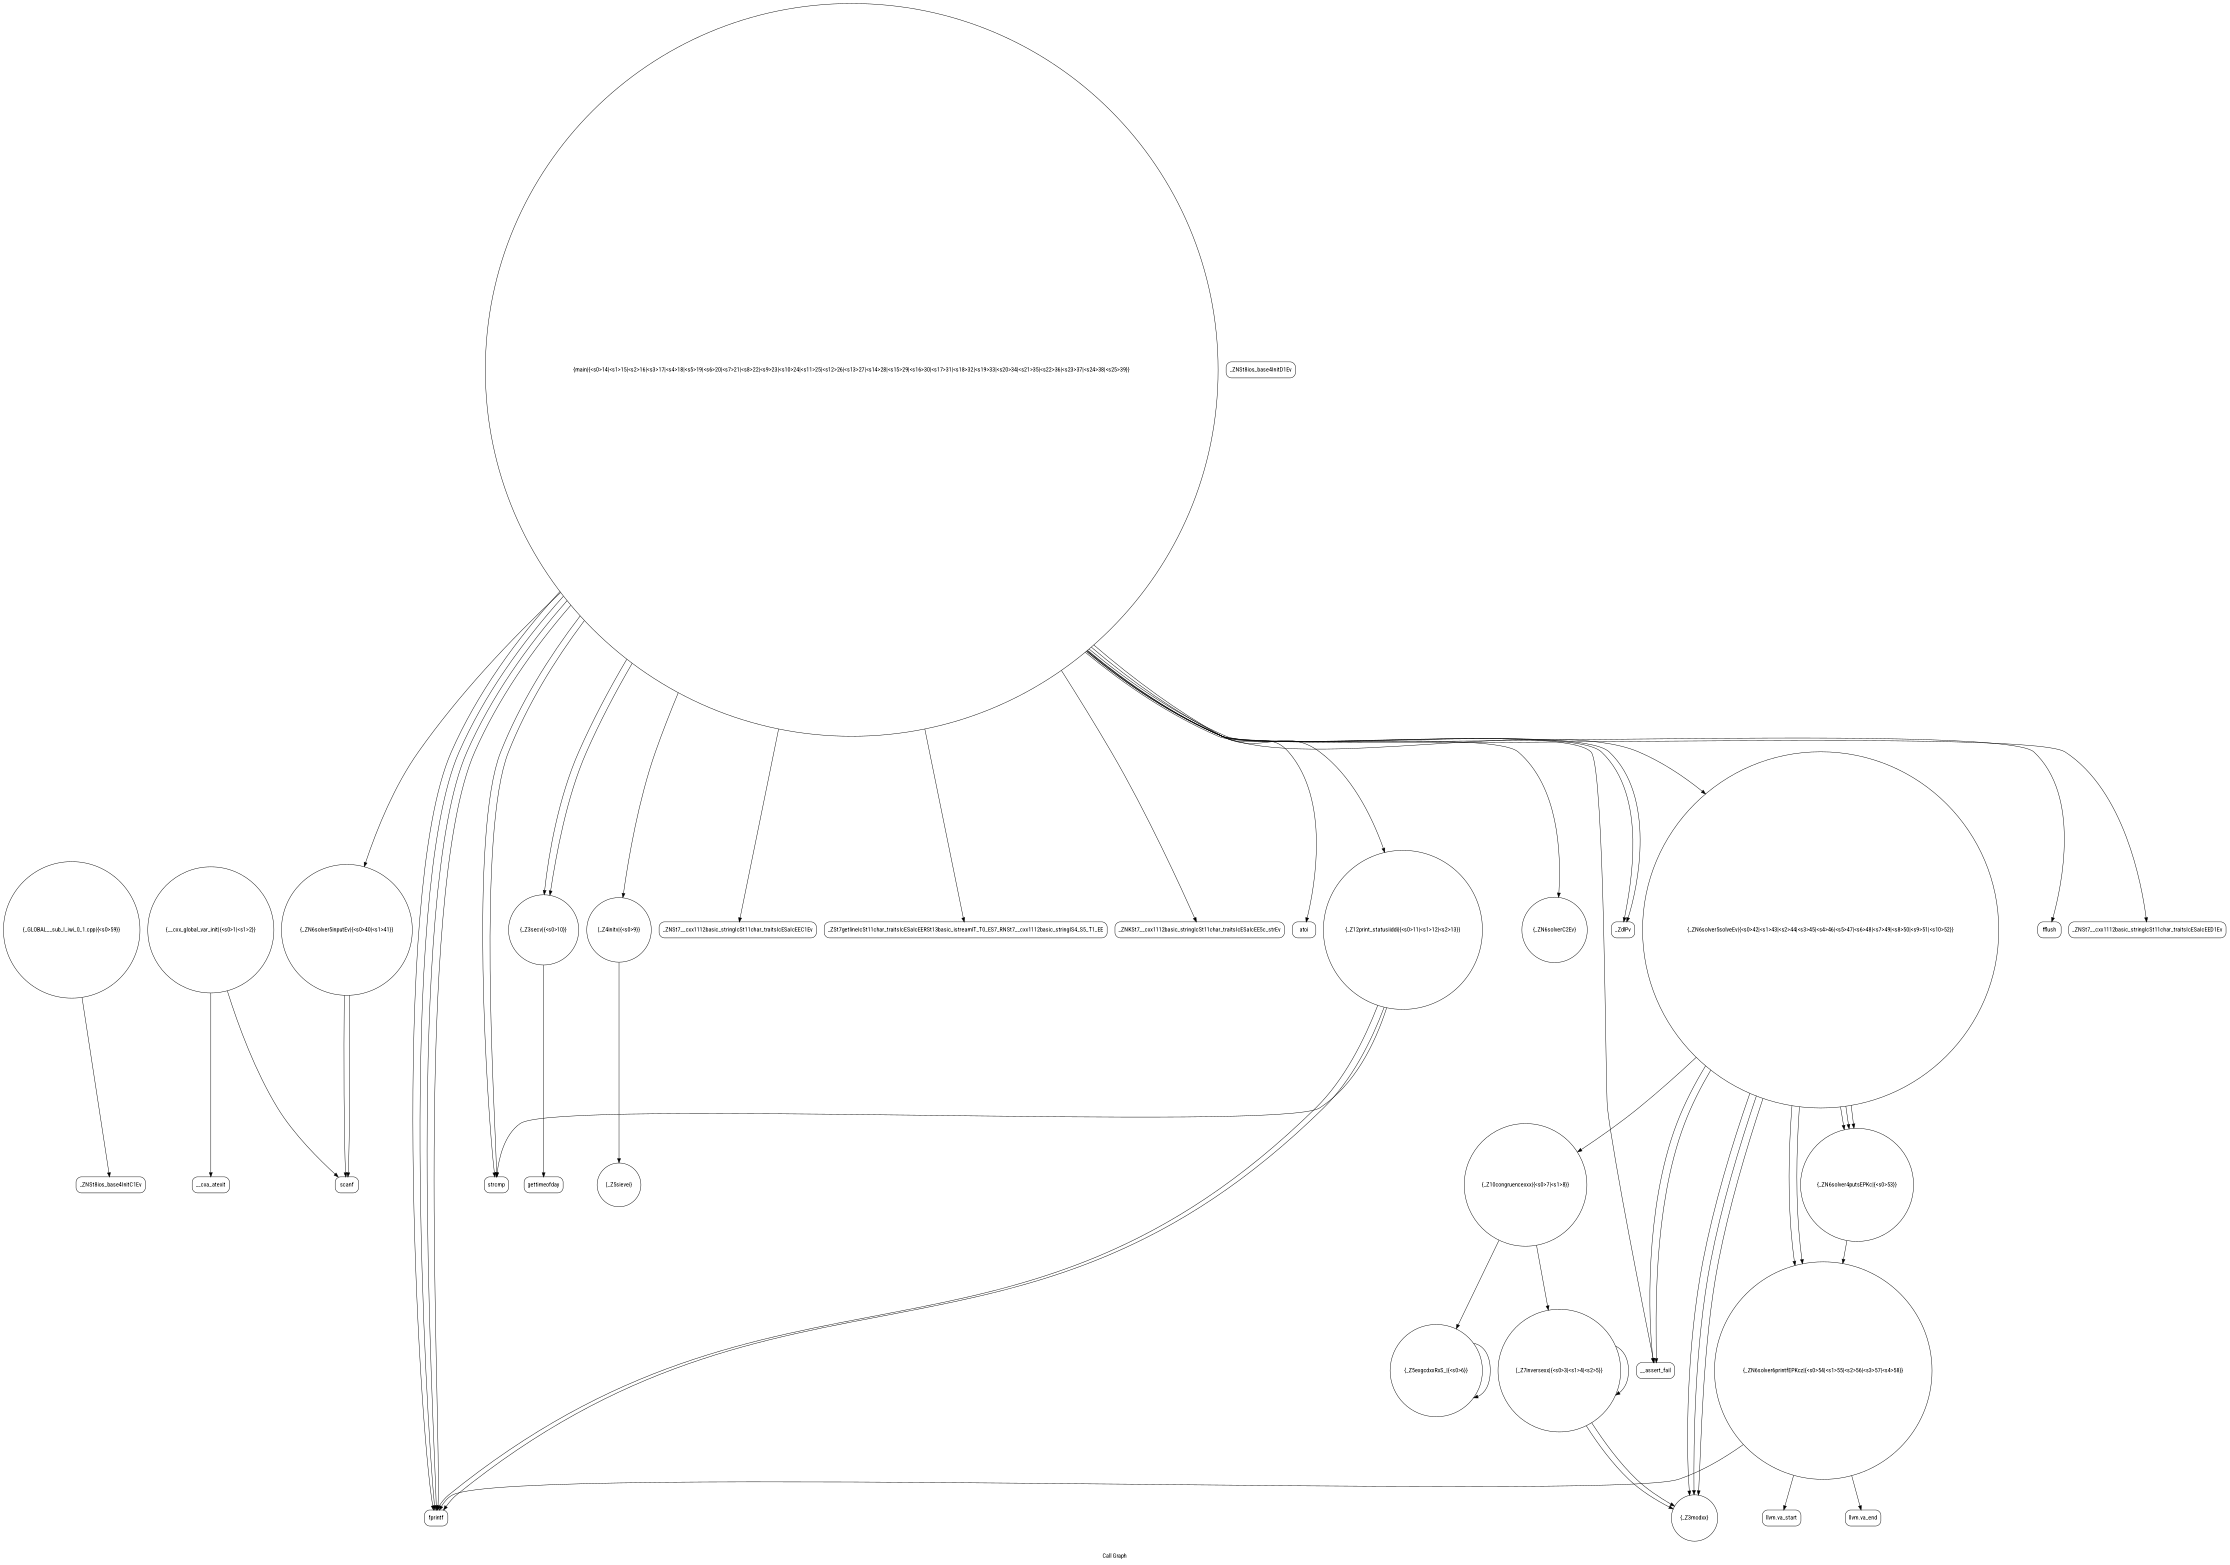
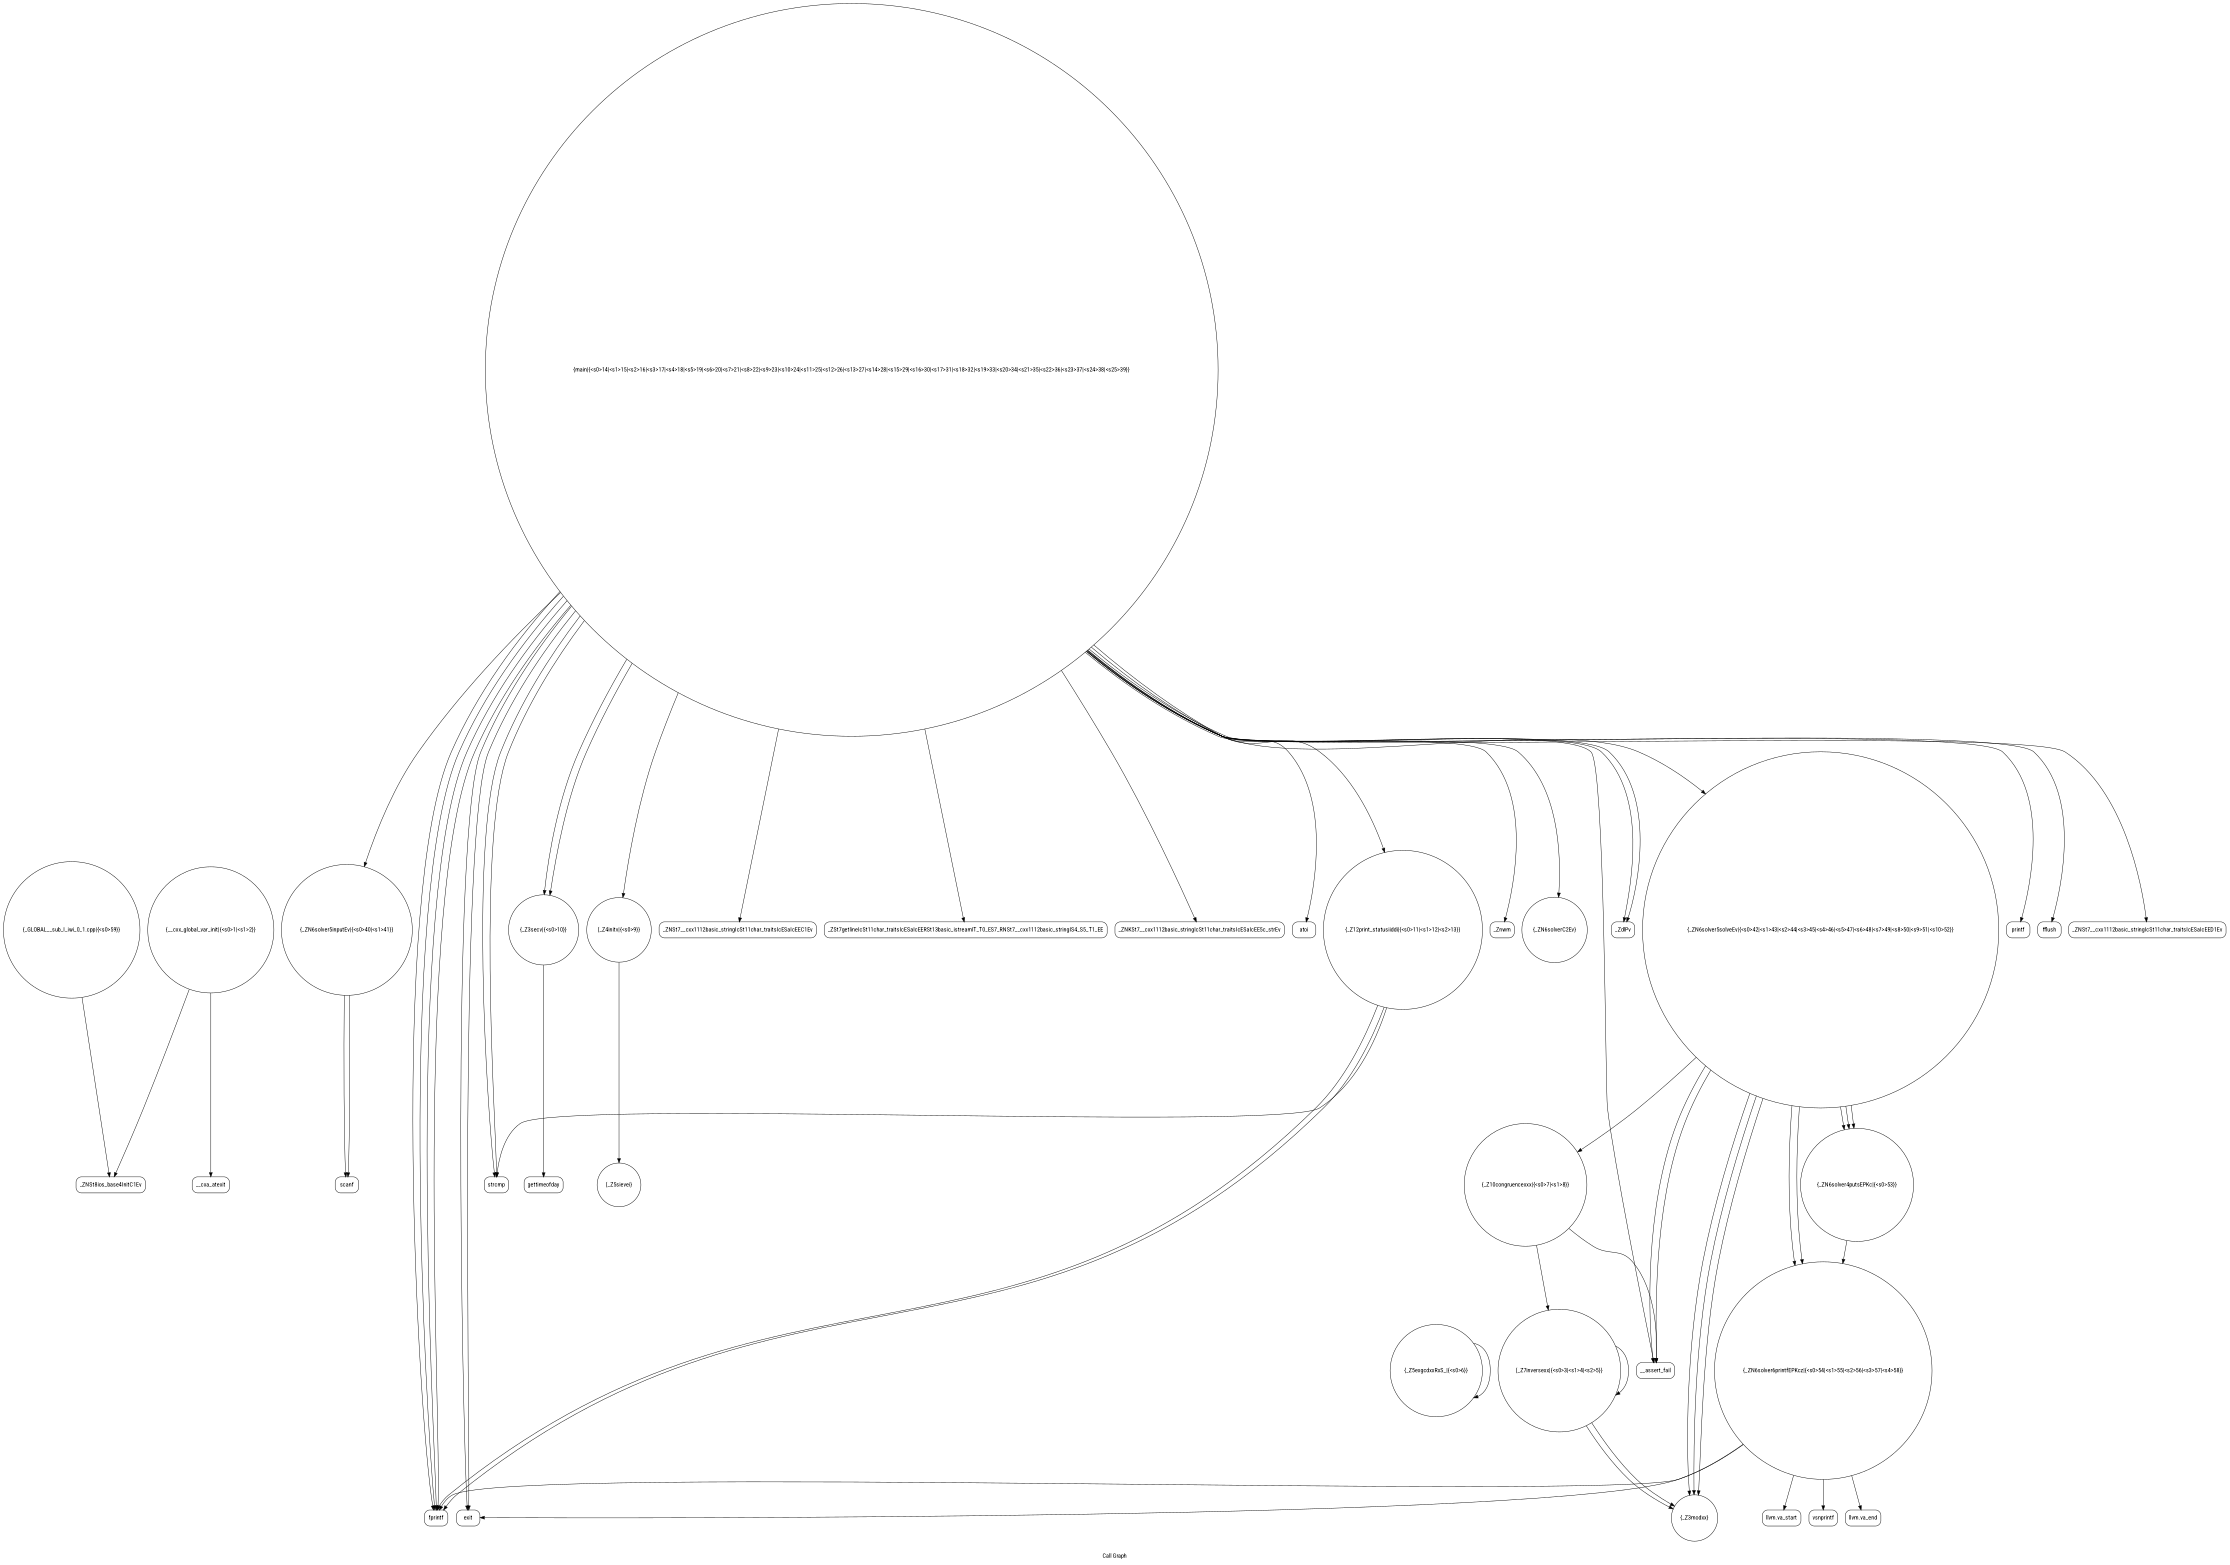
(1261, 370) -> none
none -> (1502, 930)
none -> (2018, 930)
(268, 1091) -> (154, 1082)
(1479, 1283) -> (1641, 1273)
none -> (468, 1518)
none -> (1823, 1518)
